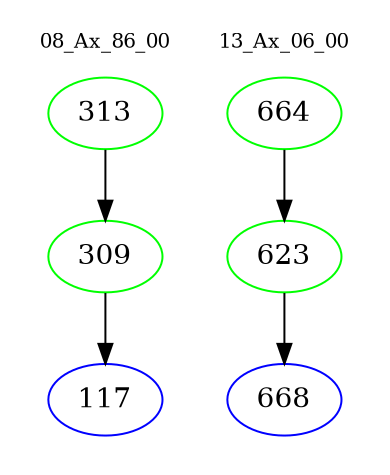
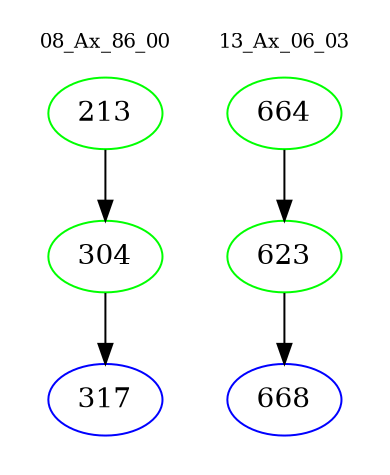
(284, 43) -> (284, 43)
(105, 113) -> (105, 113)
(105, 257) -> (105, 257)
(105, 400) -> (105, 400)
